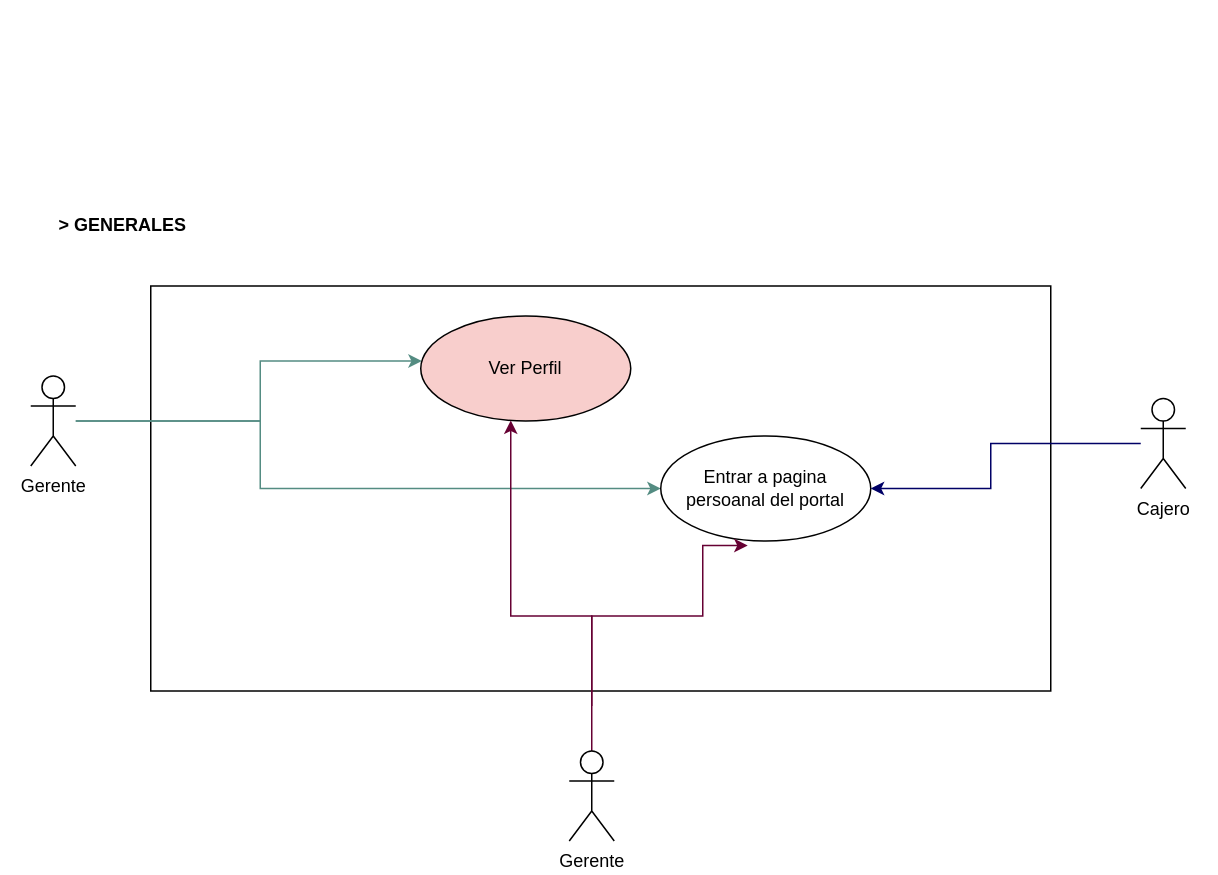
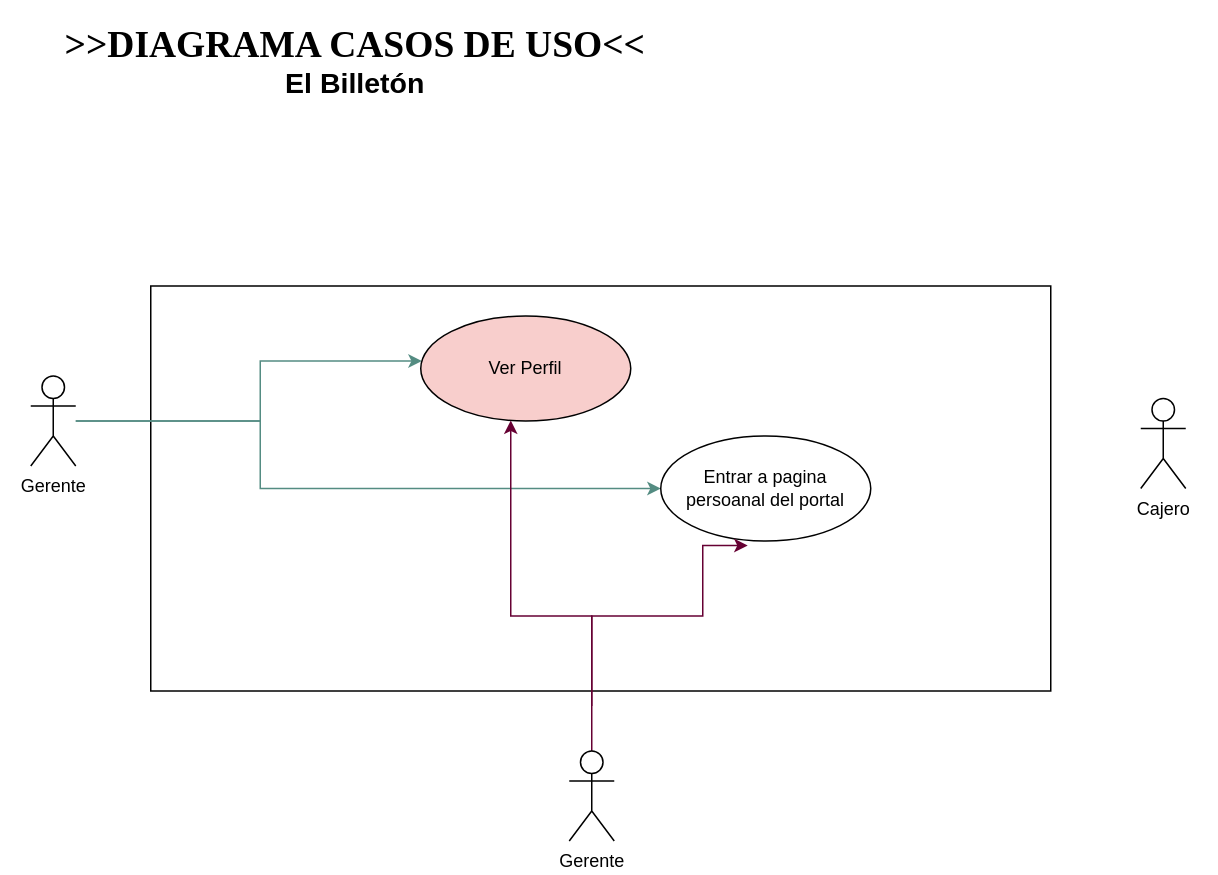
none -> (355, 61)
(122, 226) -> none
(991, 445) -> none
